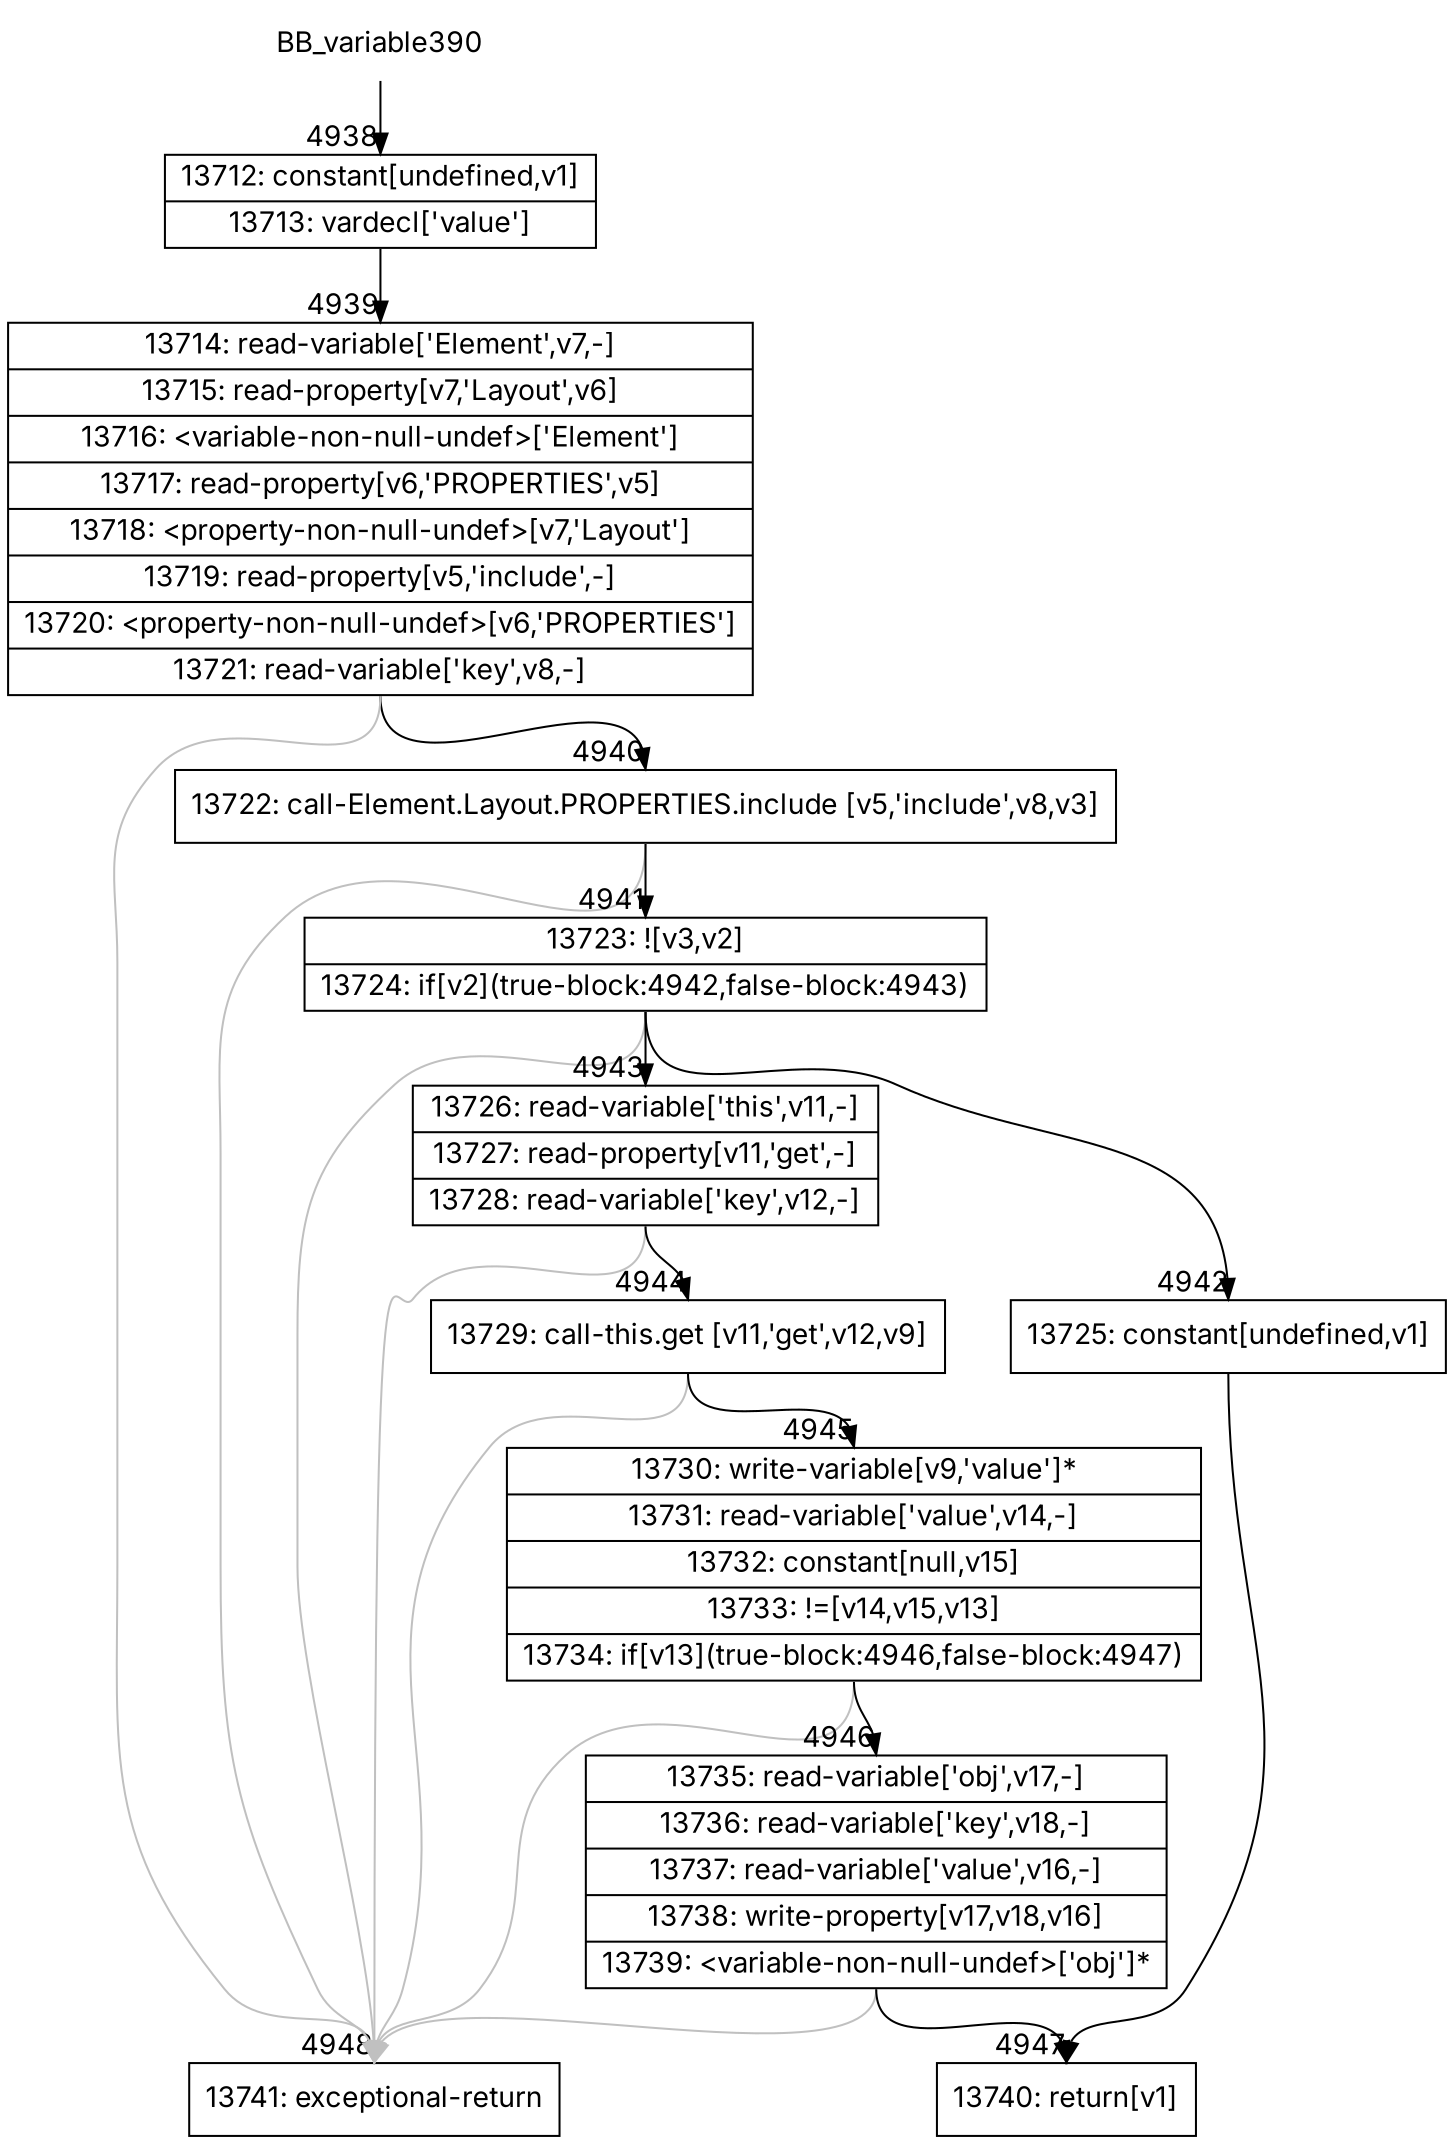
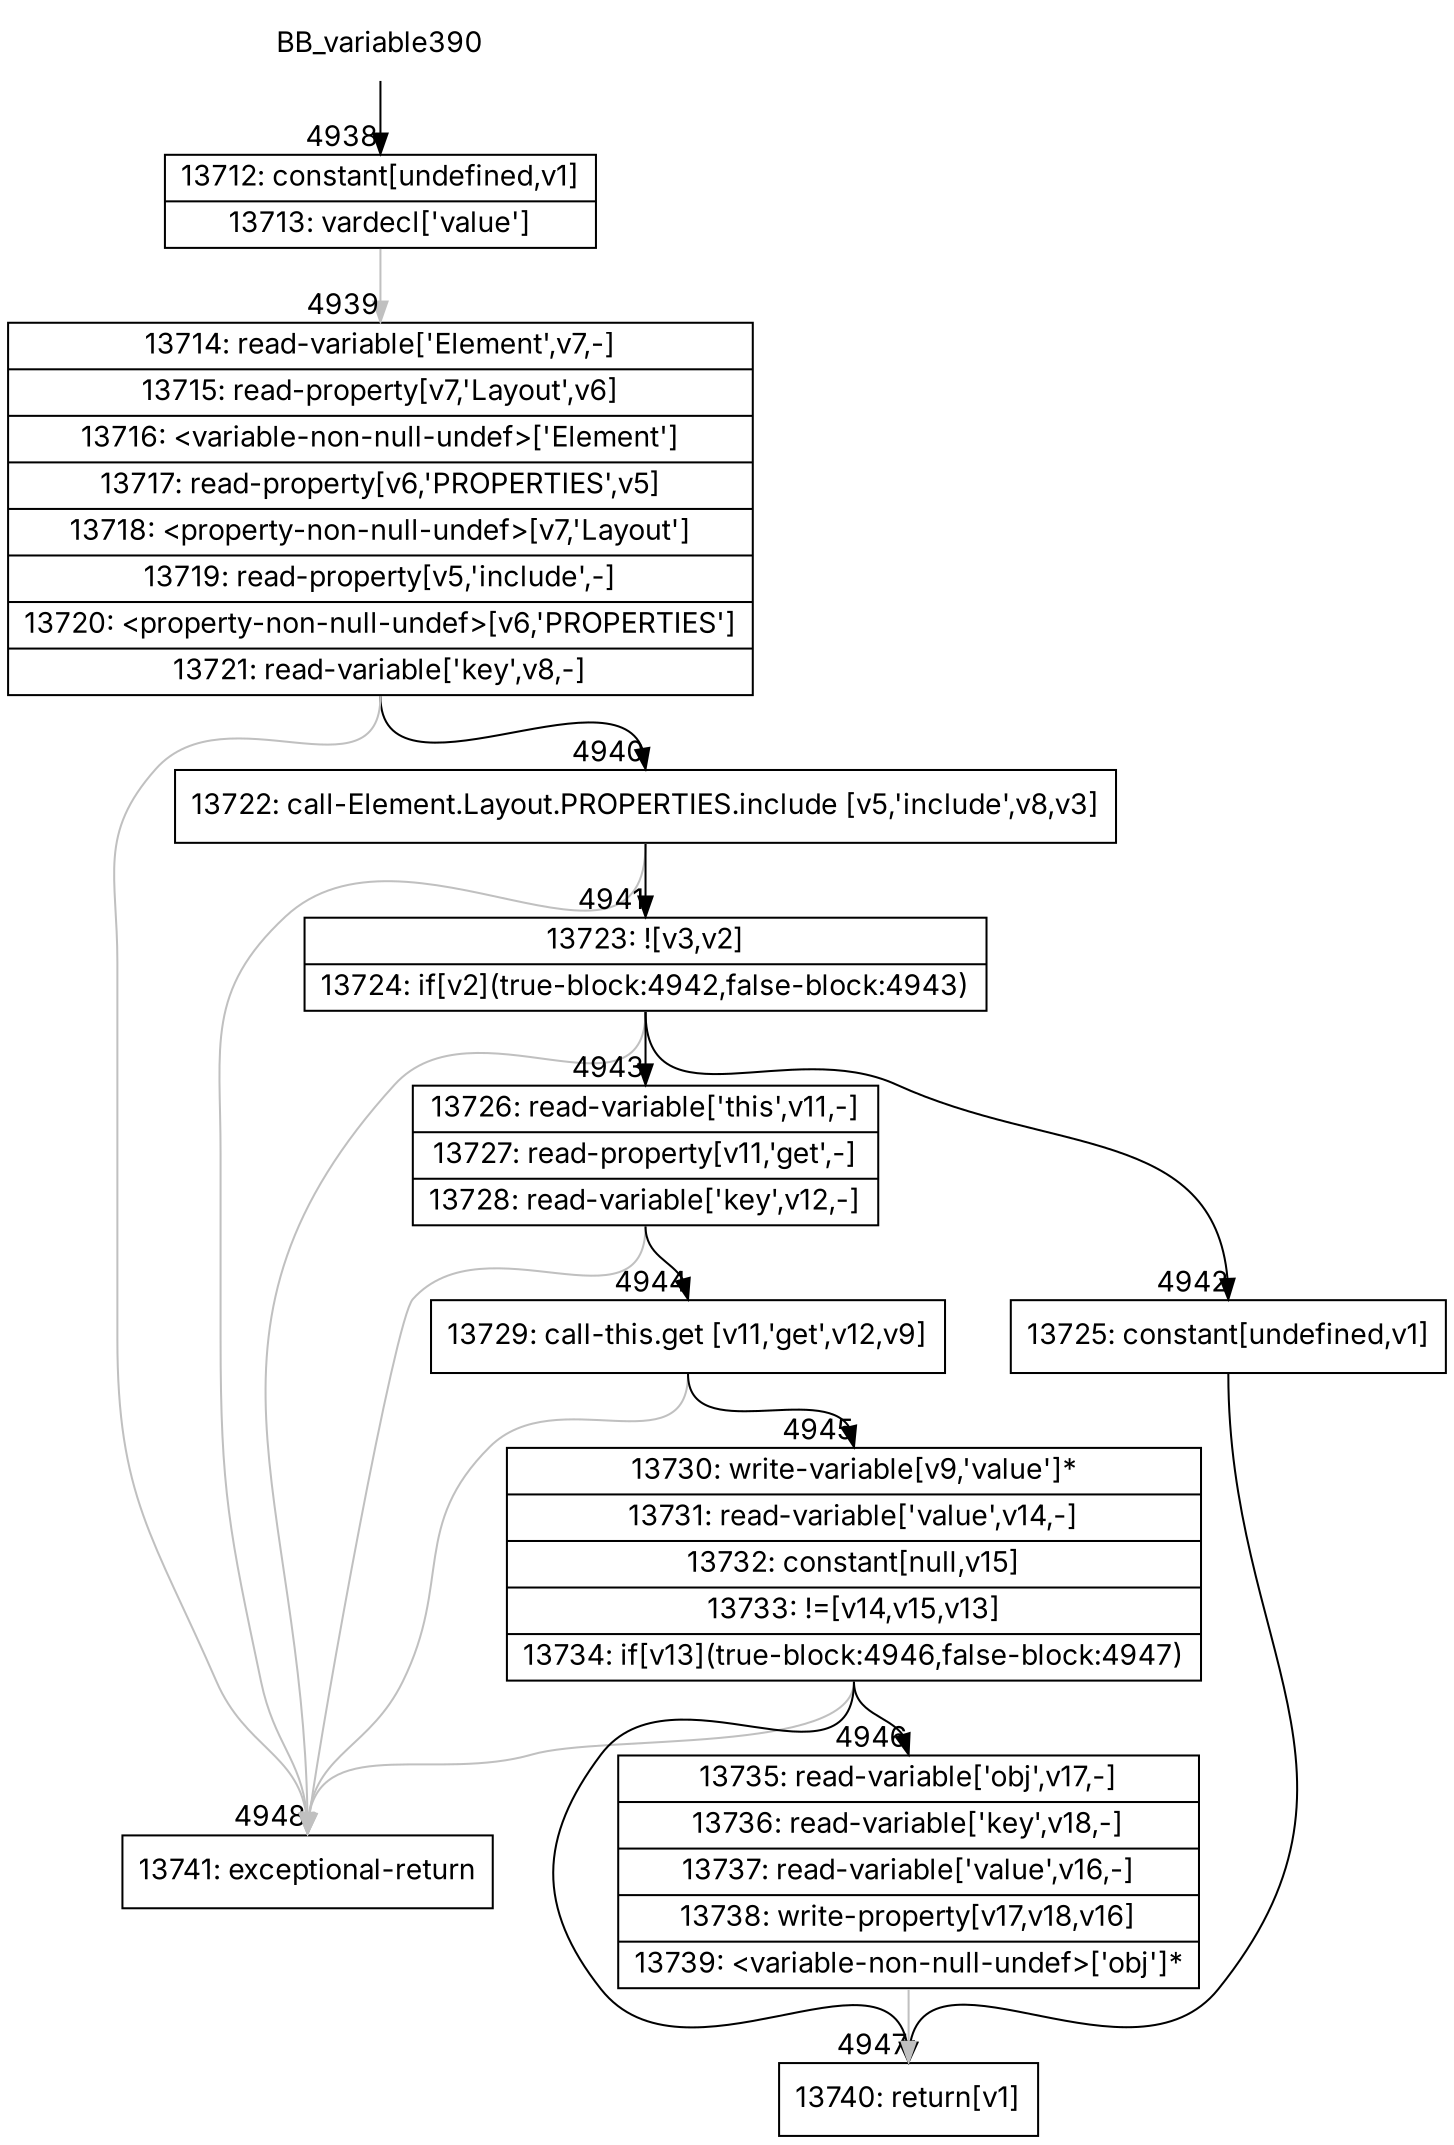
(380, 275) -> (380, 275)
none -> (555, 1892)
(635, 2026) -> none
(961, 2027) -> (909, 2015)
